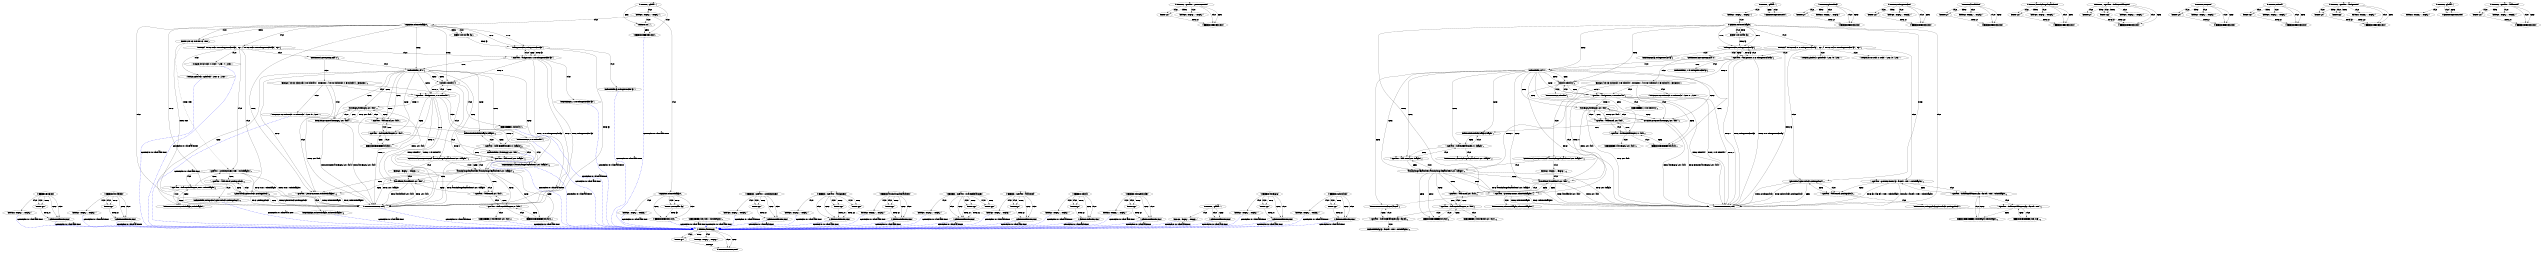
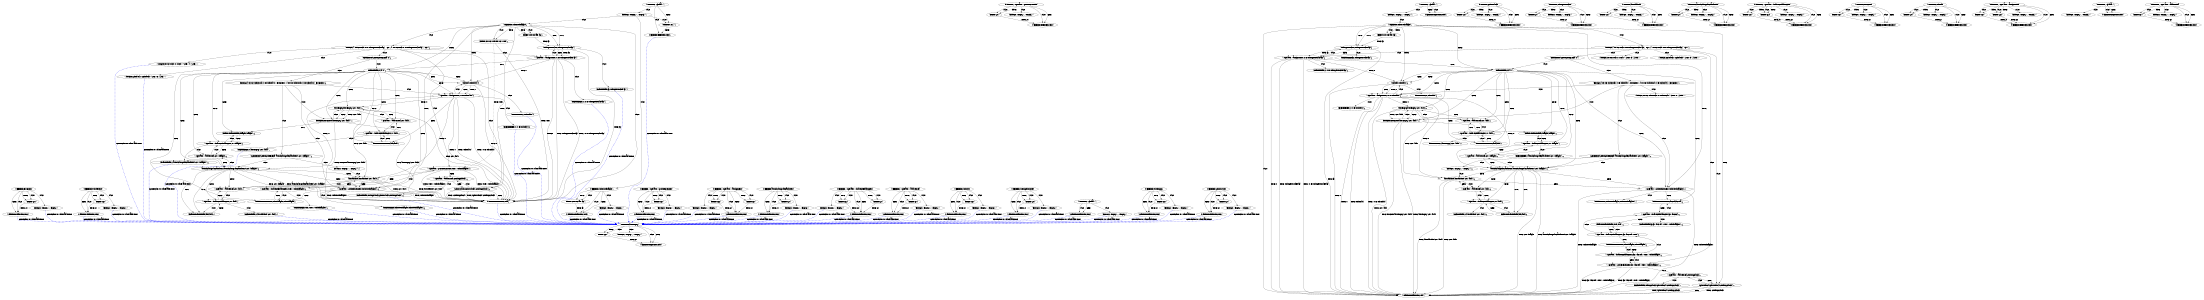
(295, 115) -> none
none -> (298, 198)
none -> (1635, 219)
